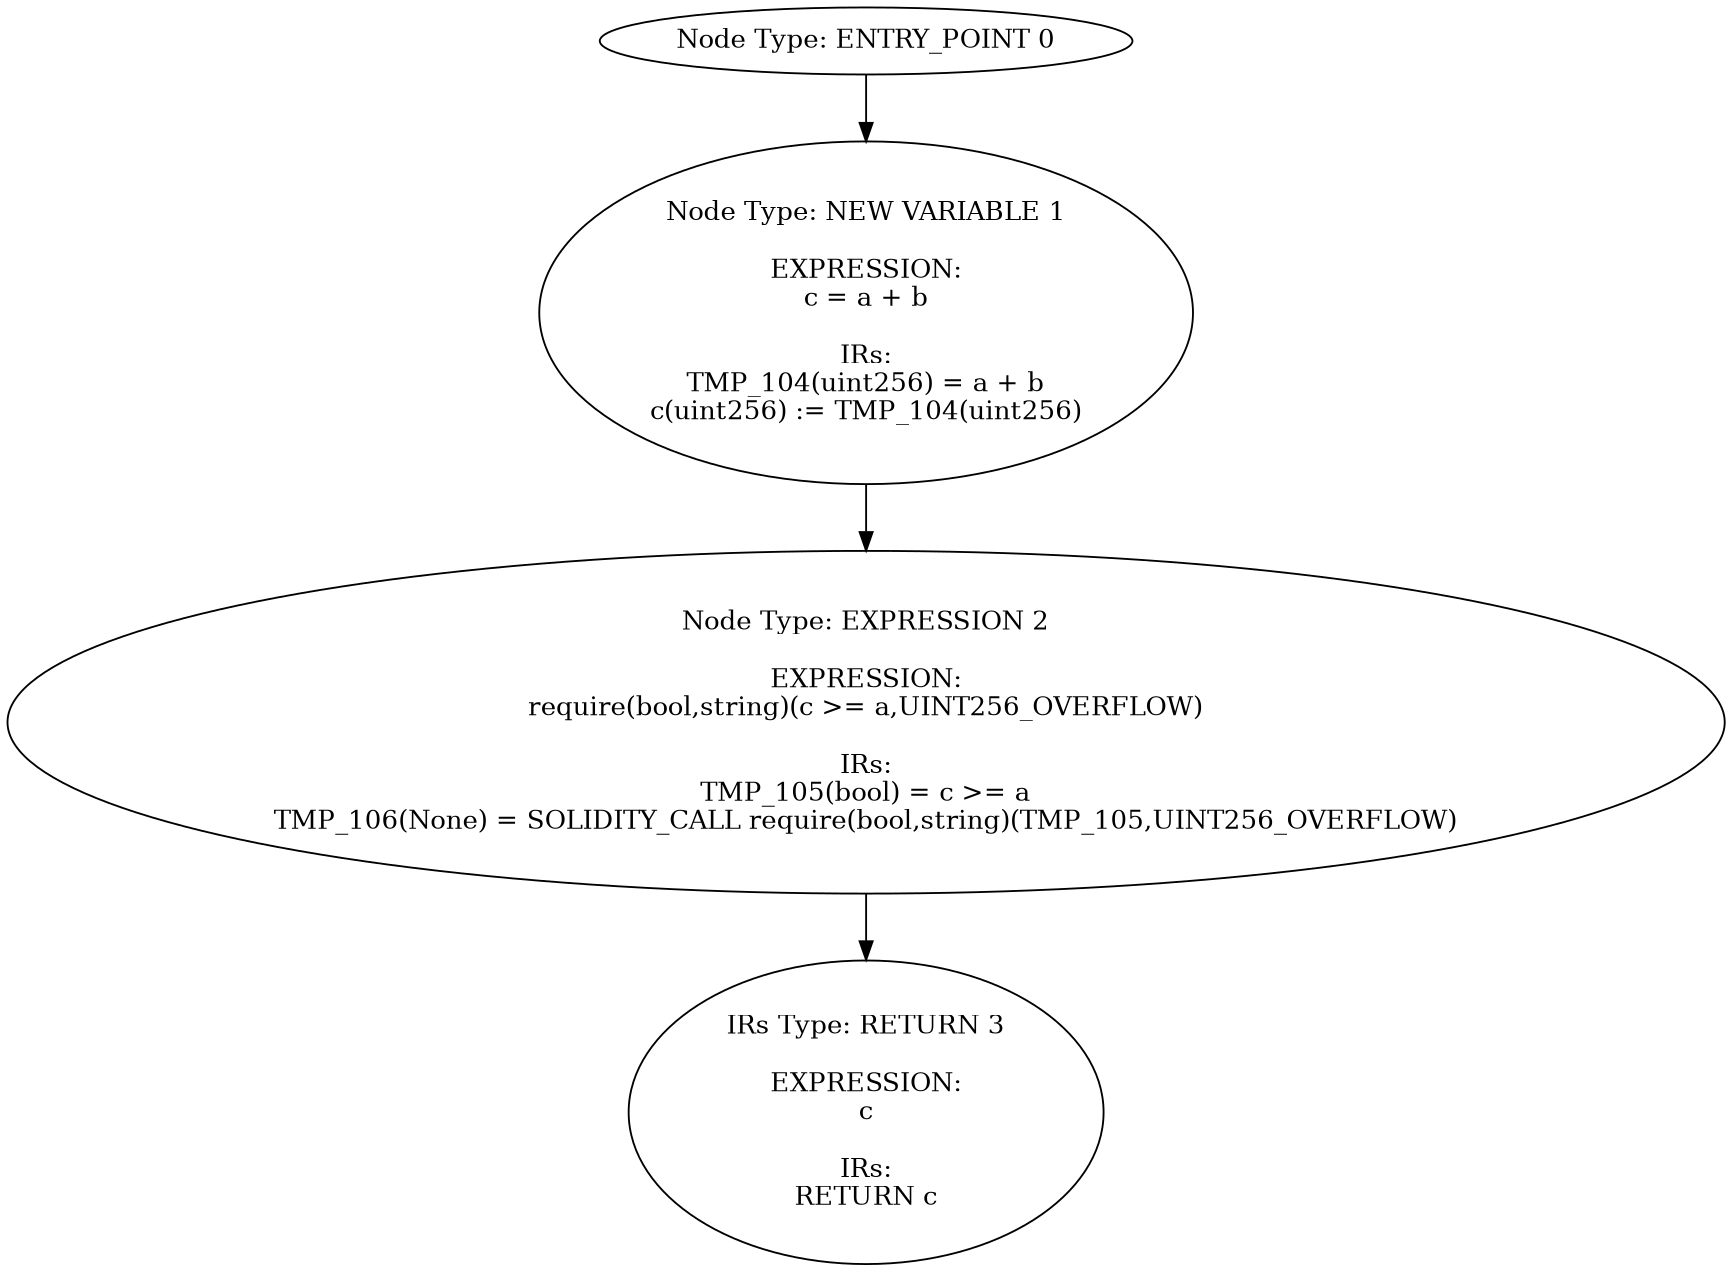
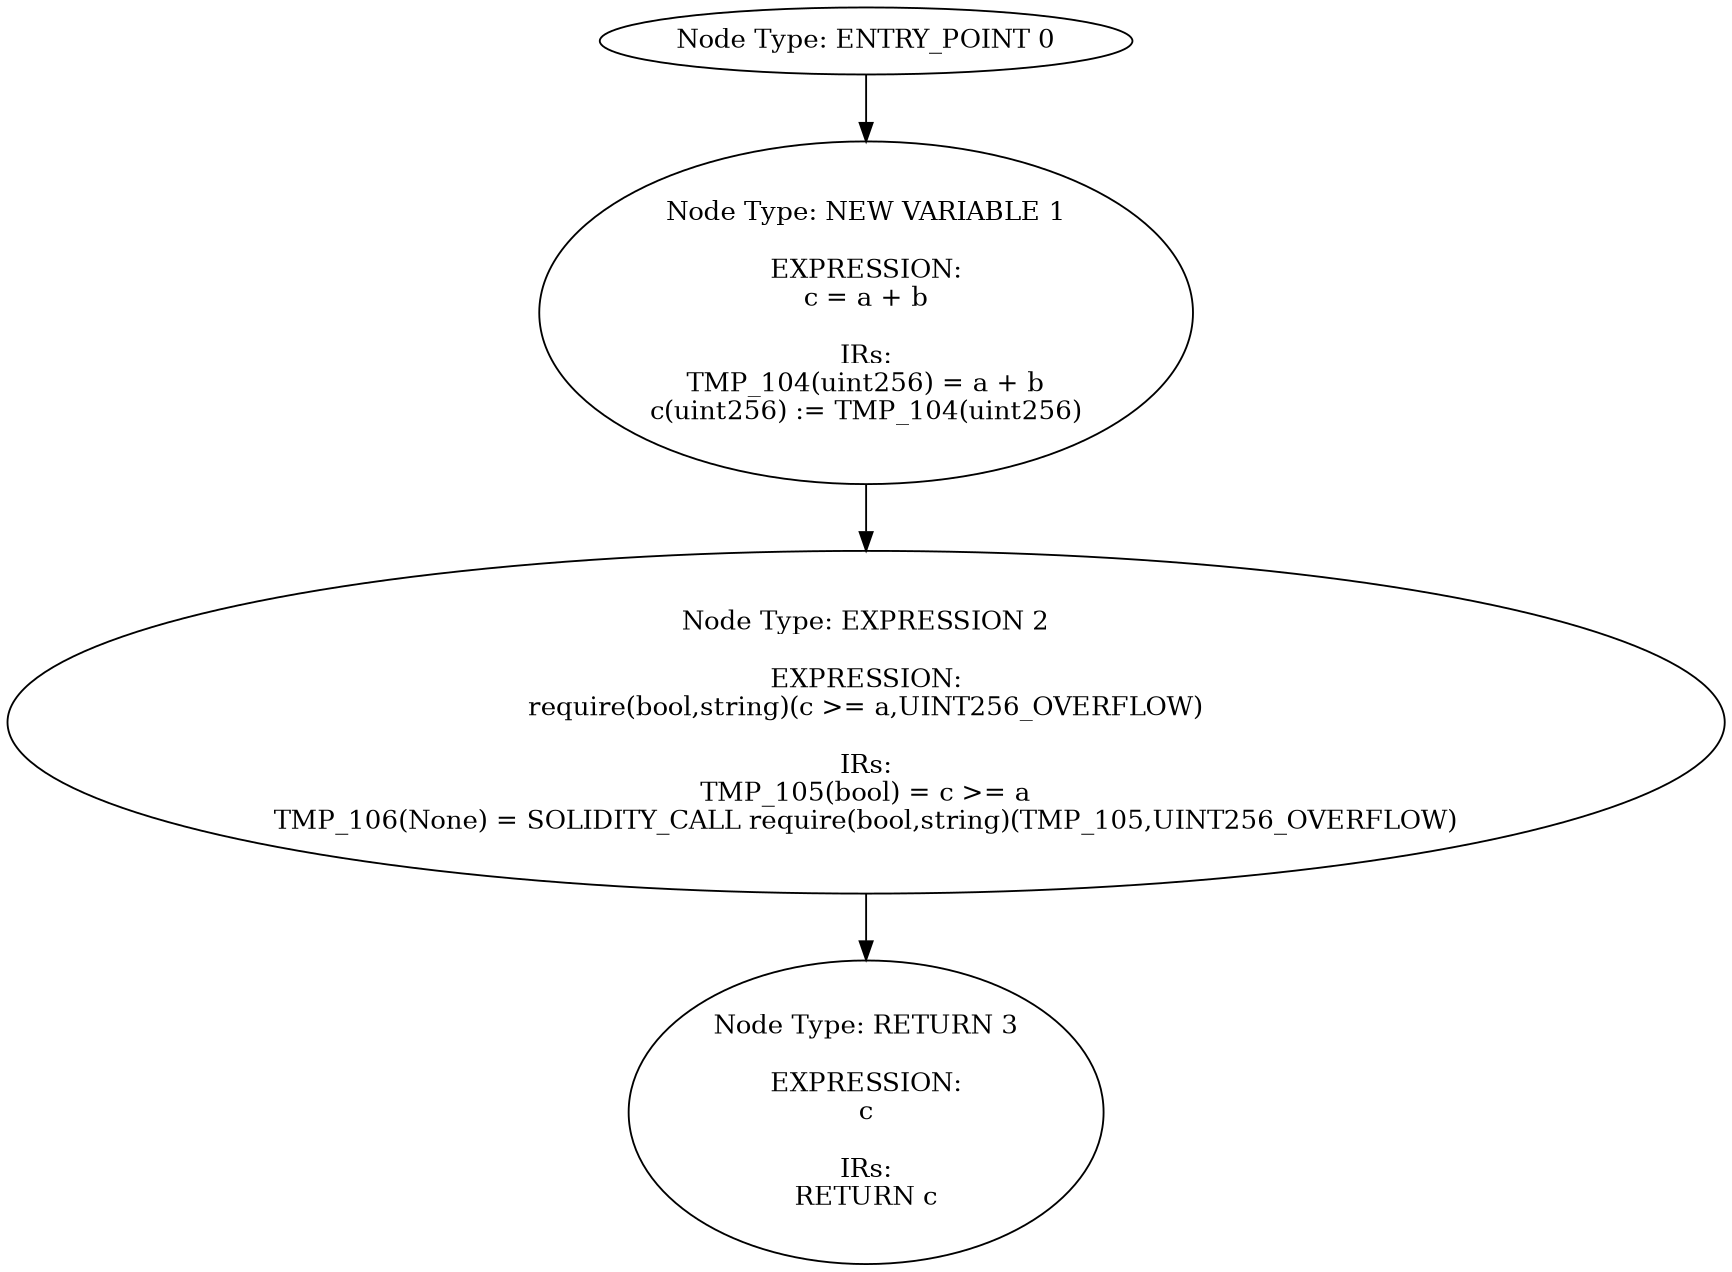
(866, 1112) -> (866, 1112)
